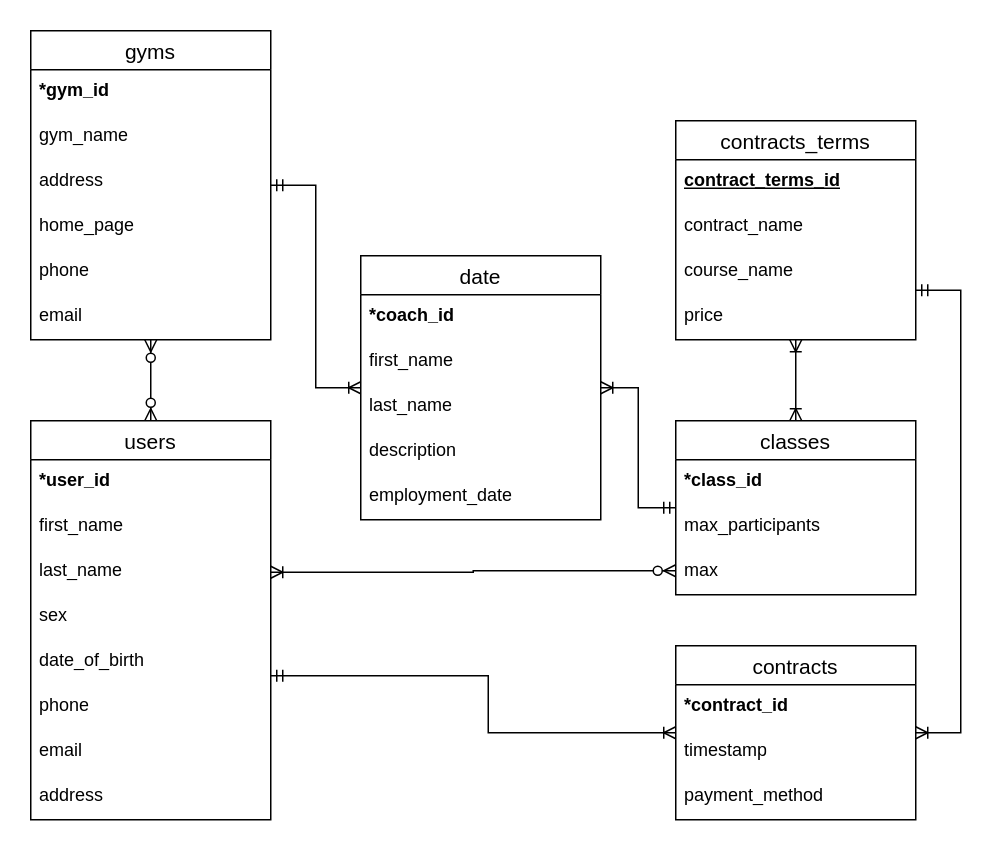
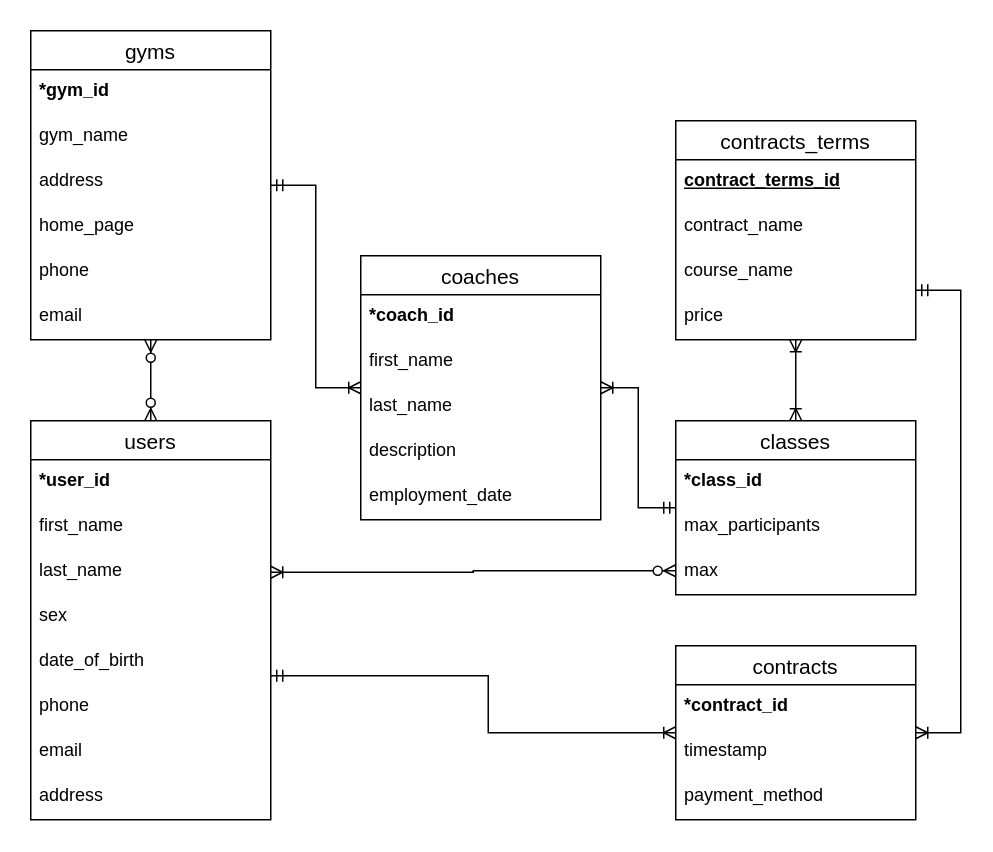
(480, 277) -> (480, 277)
